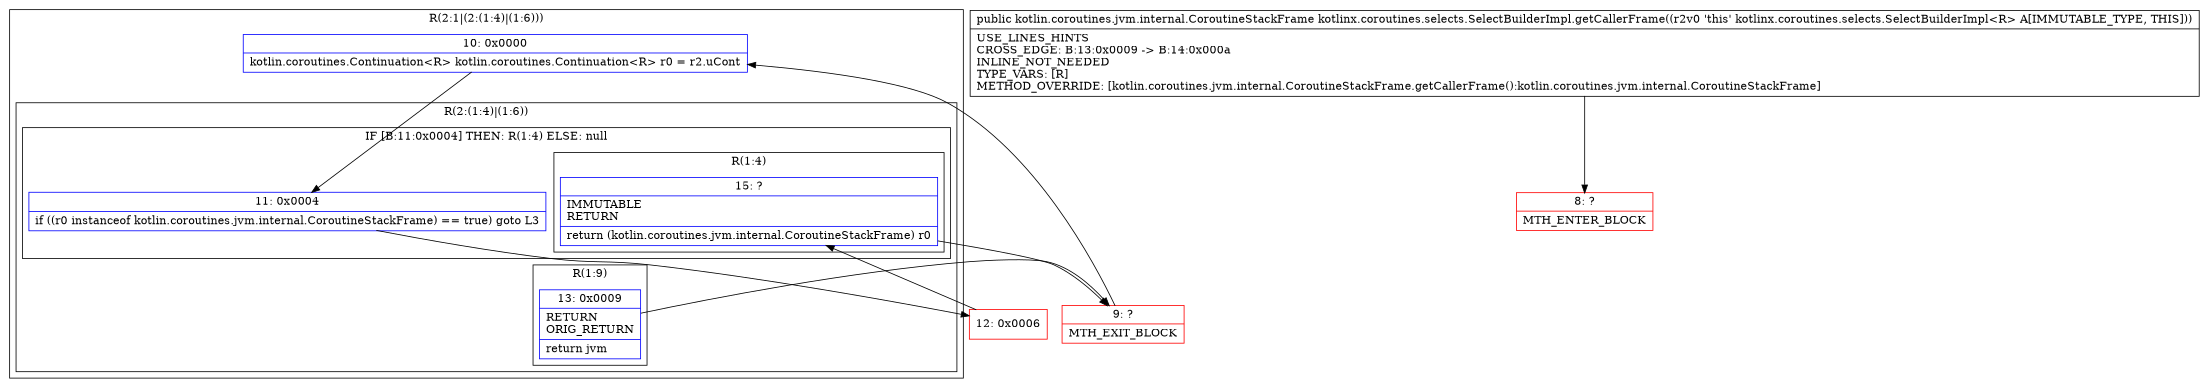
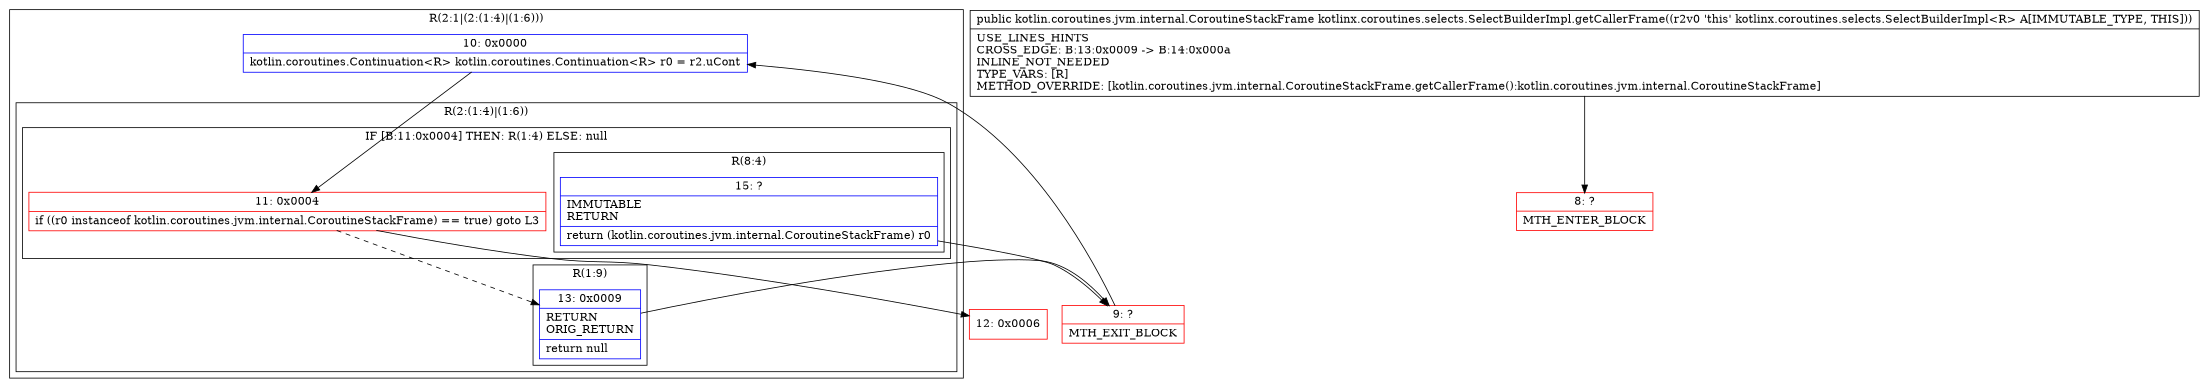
(749, 162) -> (749, 162)
(287, 212) -> (287, 212)
none -> (434, 266)
(905, 279) -> none
(577, 349) -> (577, 349)
